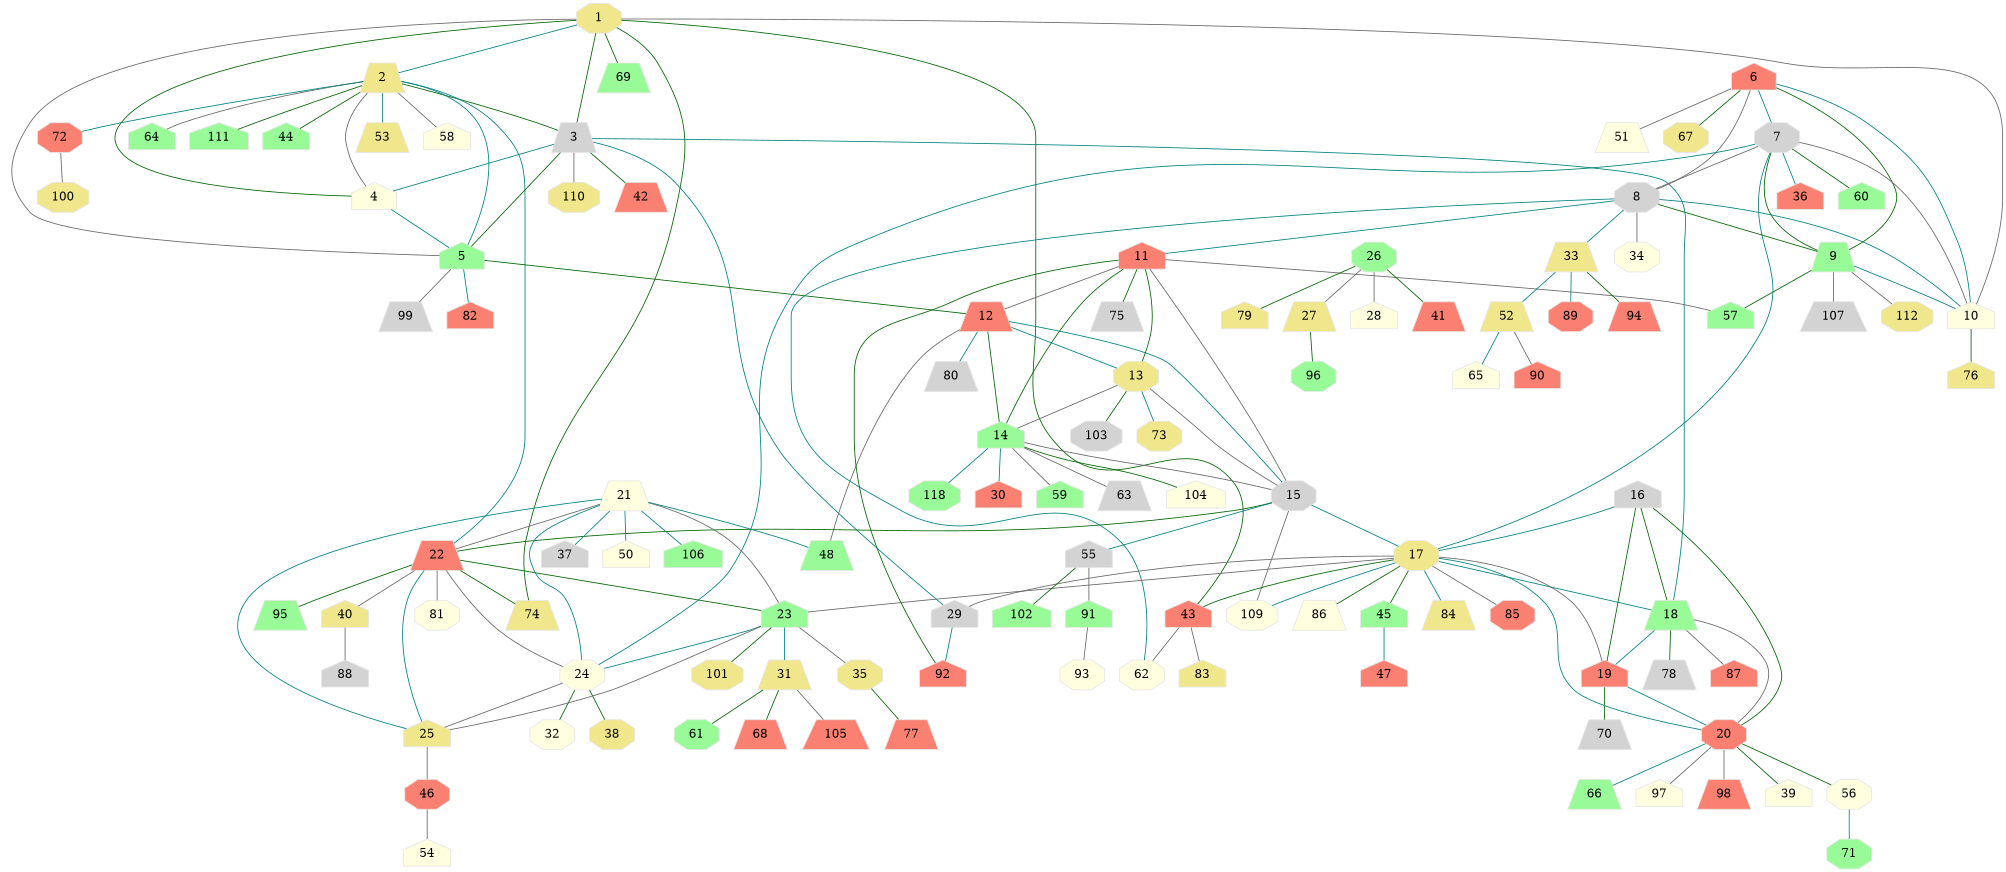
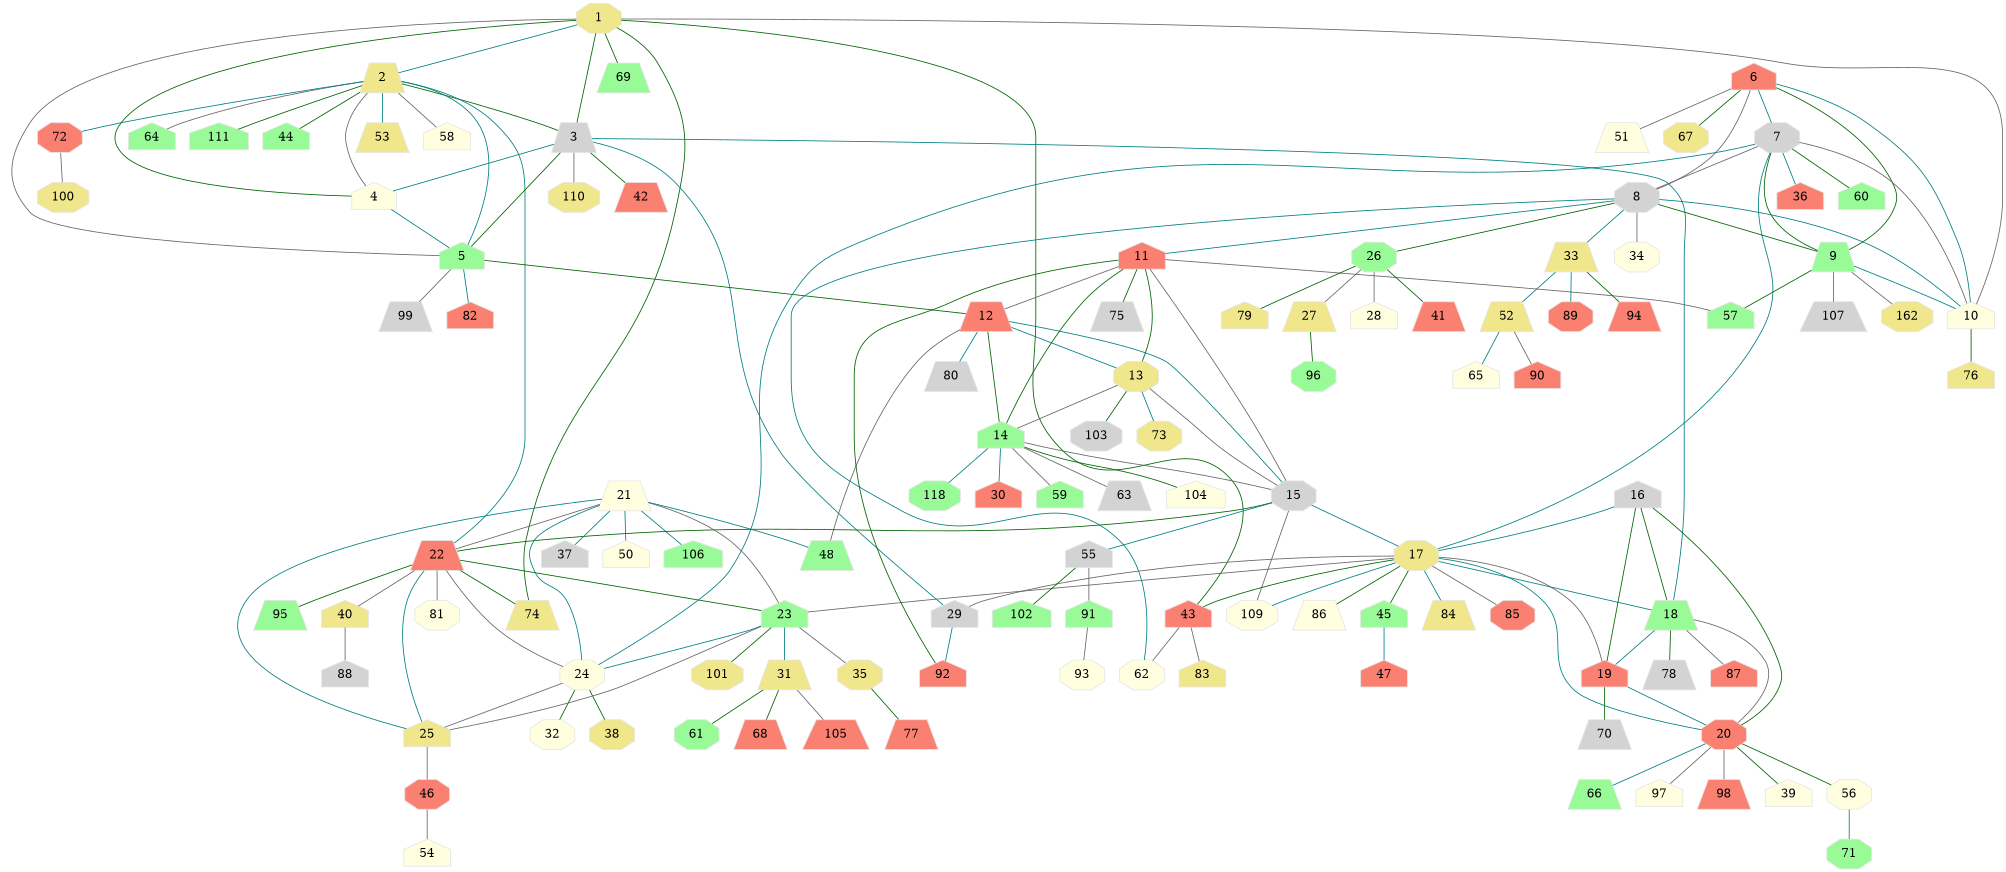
none -> (1506, 227)
(1907, 317) -> (1907, 317)
